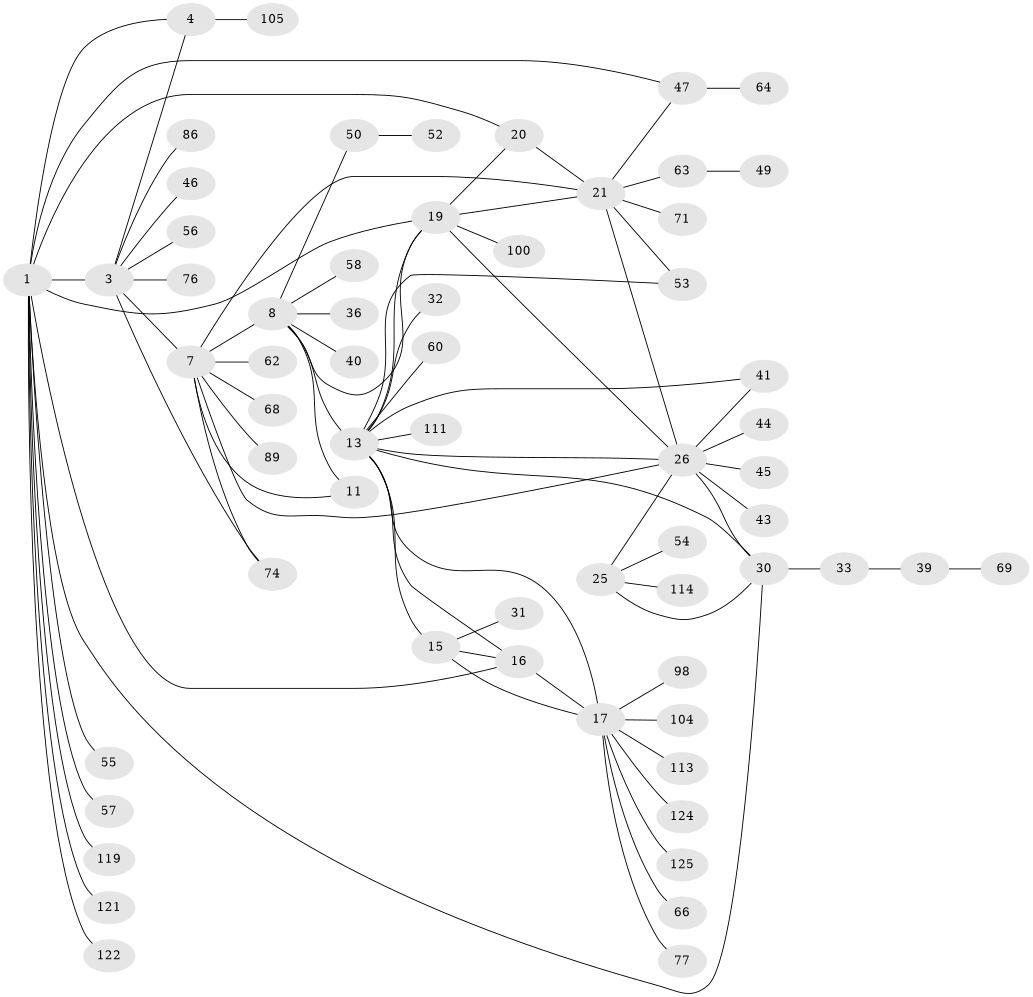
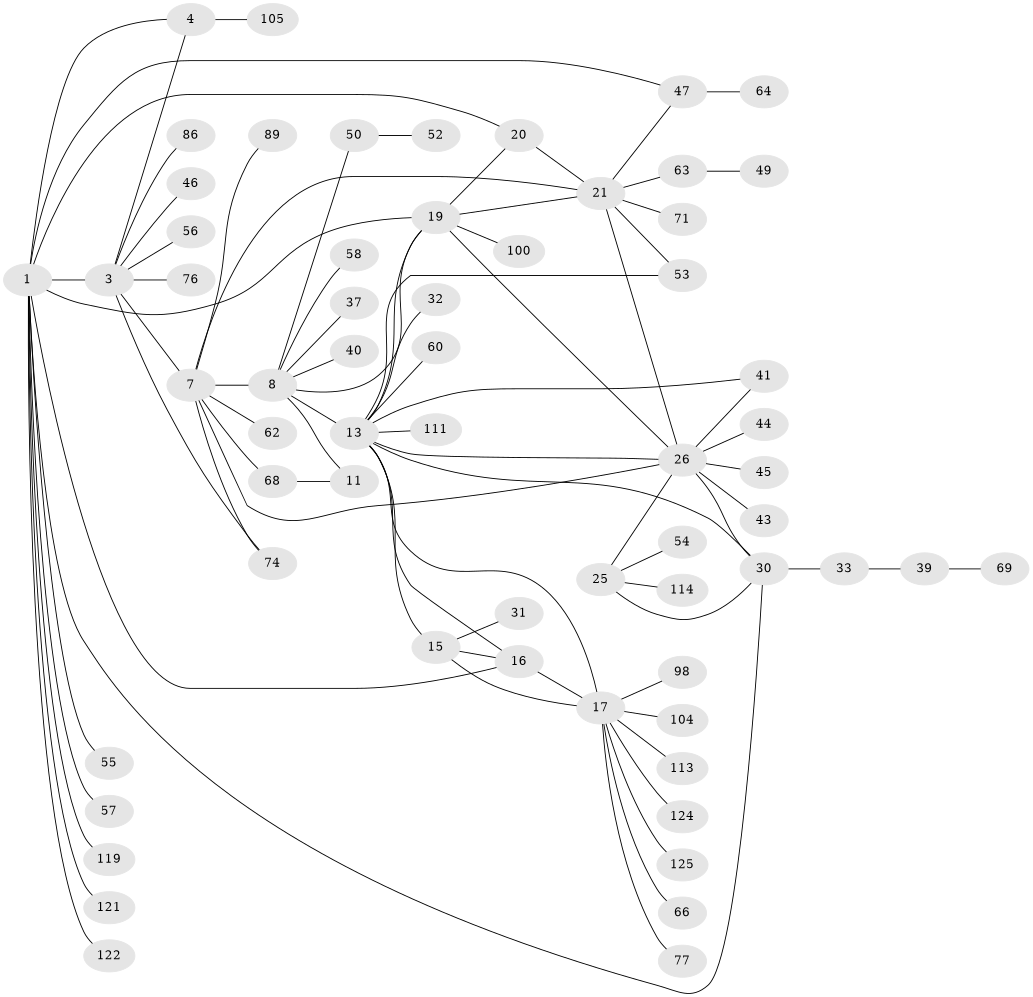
(354, 314) -> (354, 303)
(242, 478) -> (314, 481)
